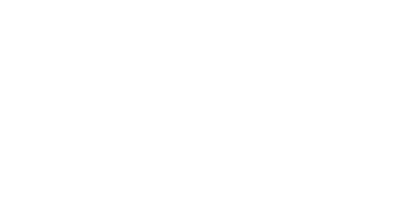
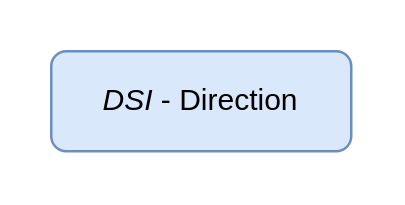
none -> (201, 101)
